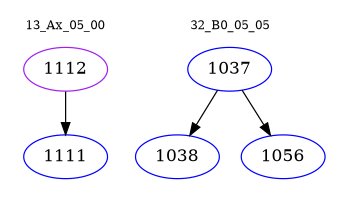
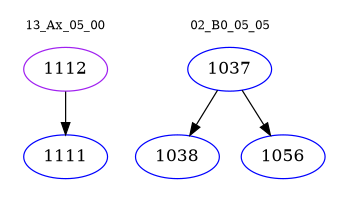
(230, 26) -> (230, 26)
